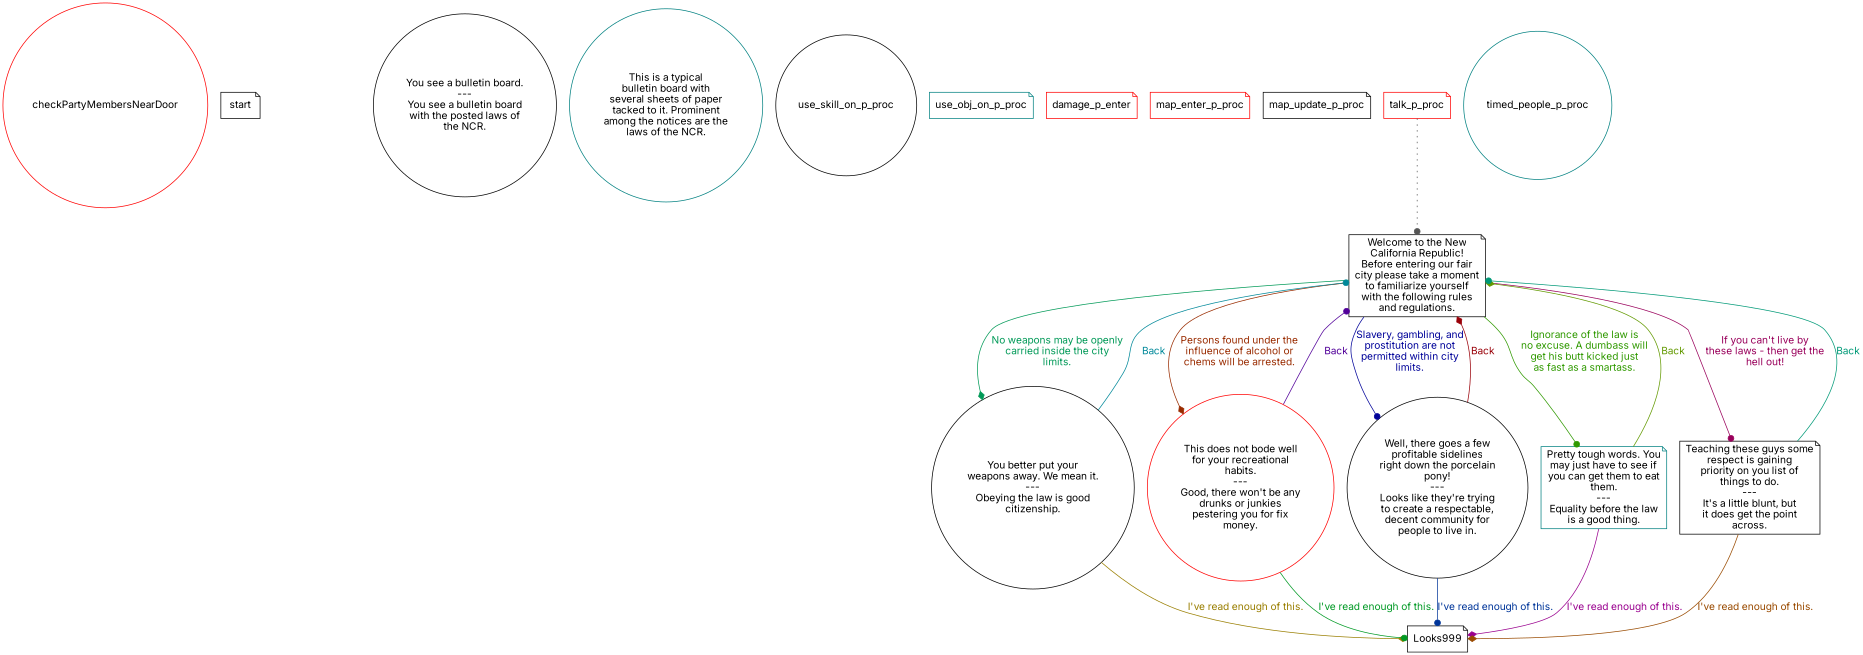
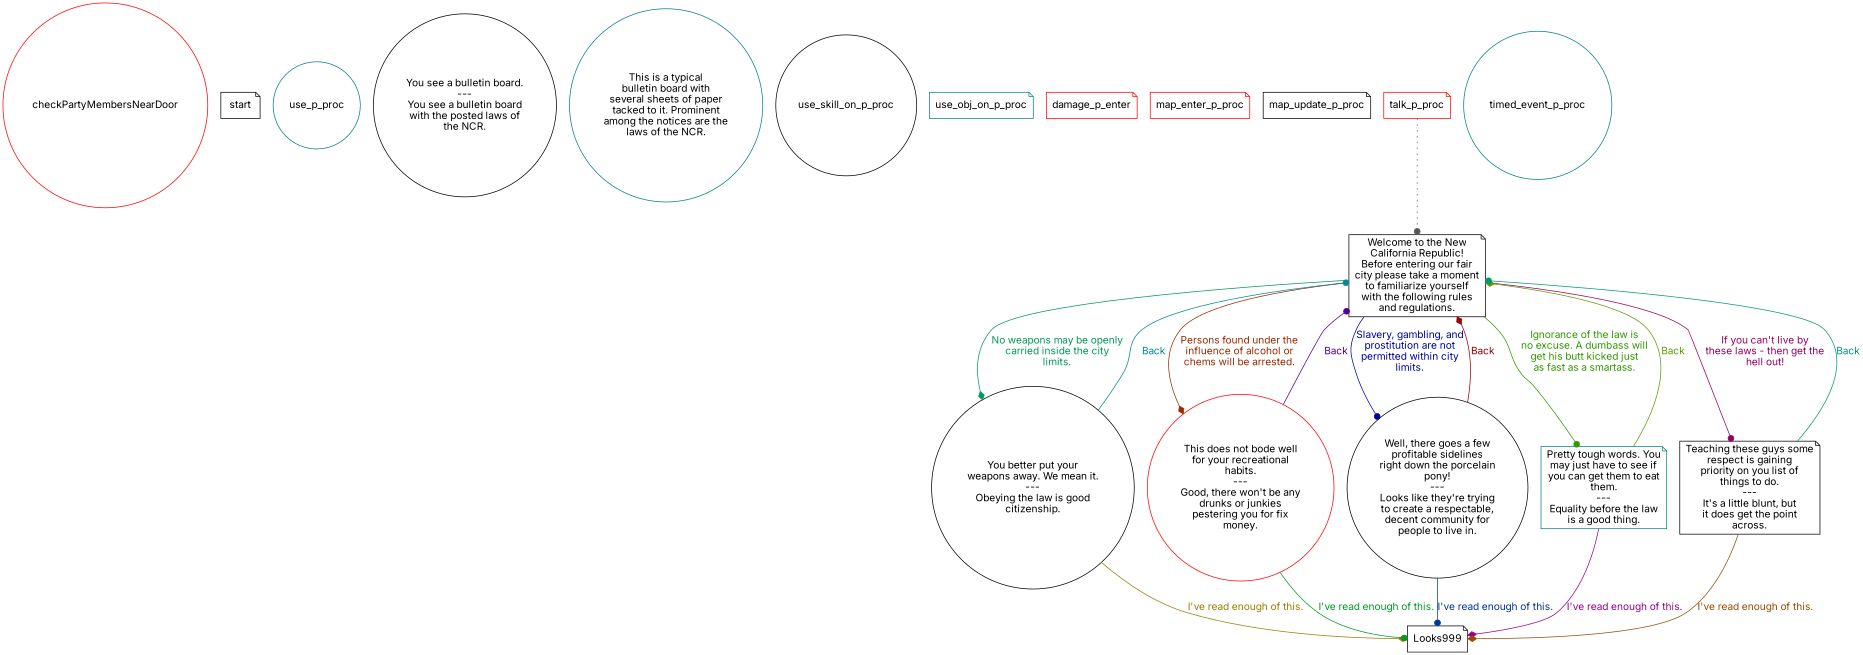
none -> (317, 105)
(1538, 105) -> (1538, 105)
